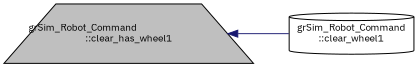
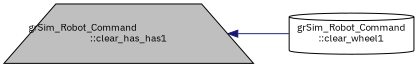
(129, 34) -> (129, 34)
